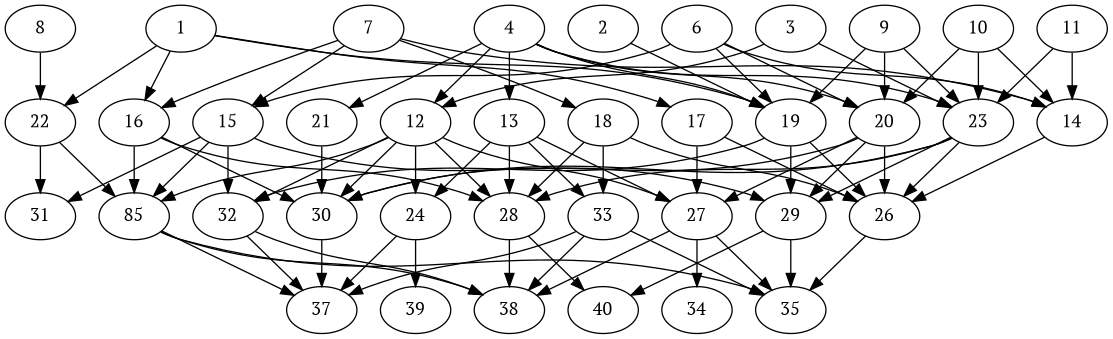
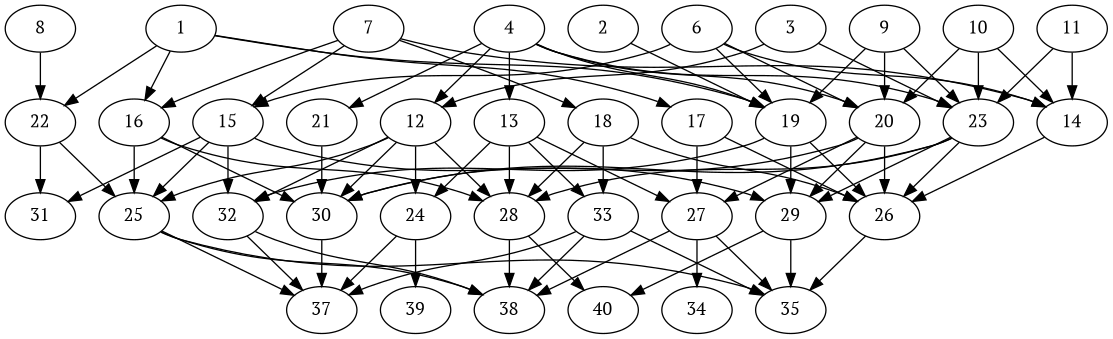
(501, 158) -> none
(134, 216) -> (134, 216)
